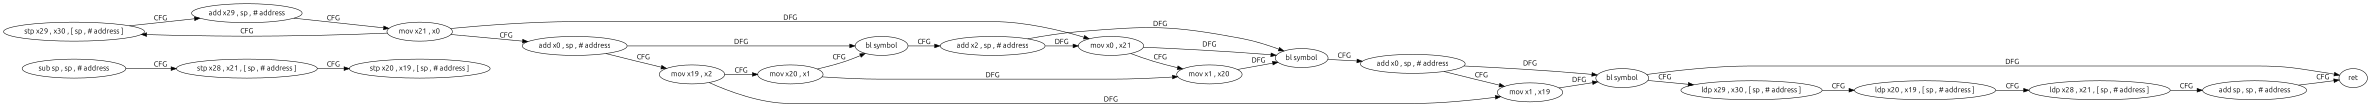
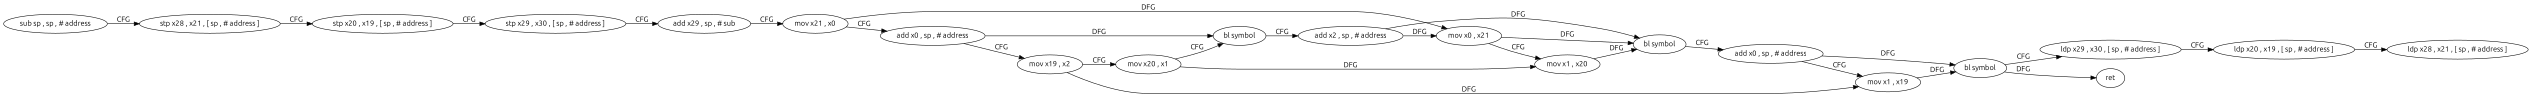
(247, 13) -> (704, 24)
(267, 36) -> (466, 24)
(2255, 90) -> none
